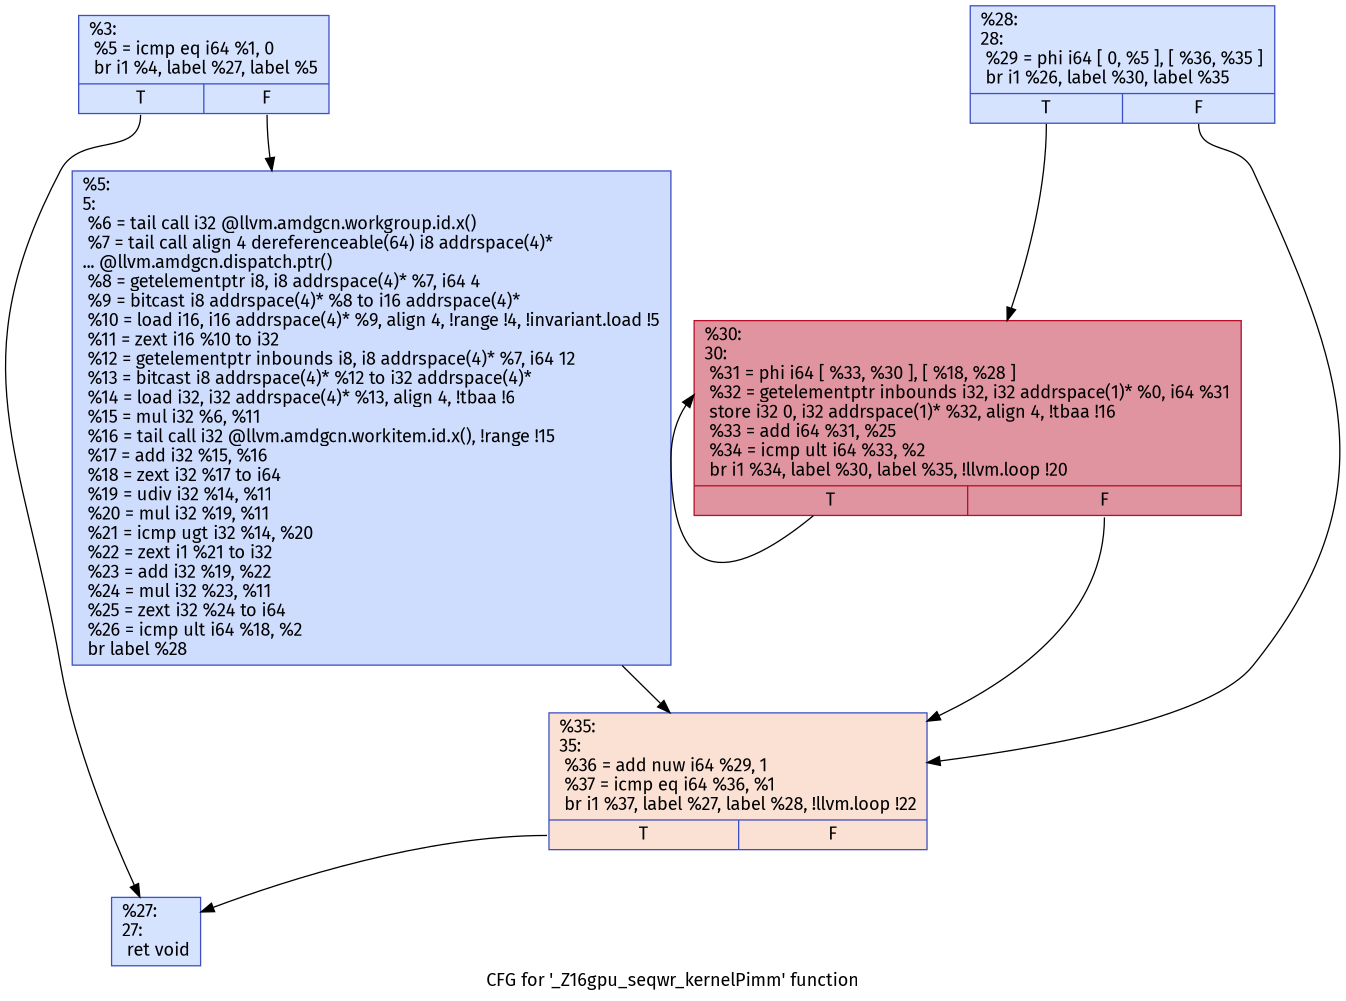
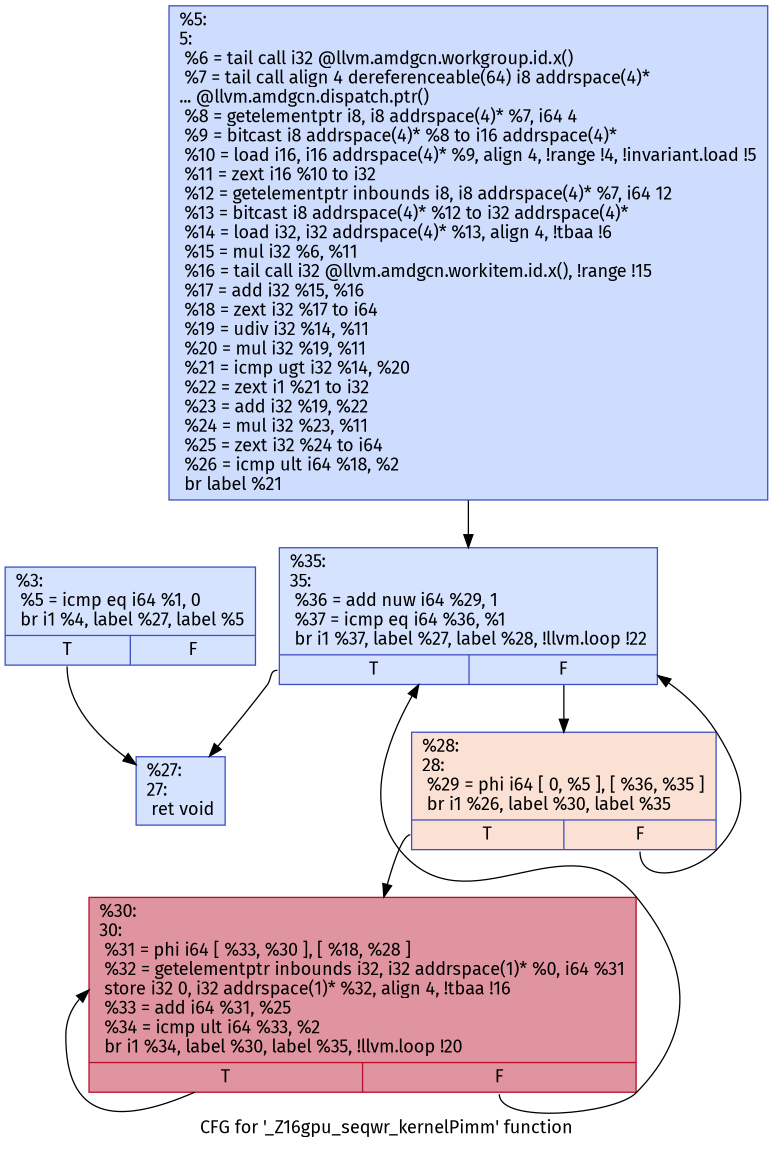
(1123, 65) -> (564, 791)
(268, 136) -> none
(135, 650) -> (231, 484)
none -> (564, 702)
(738, 781) -> (468, 616)
